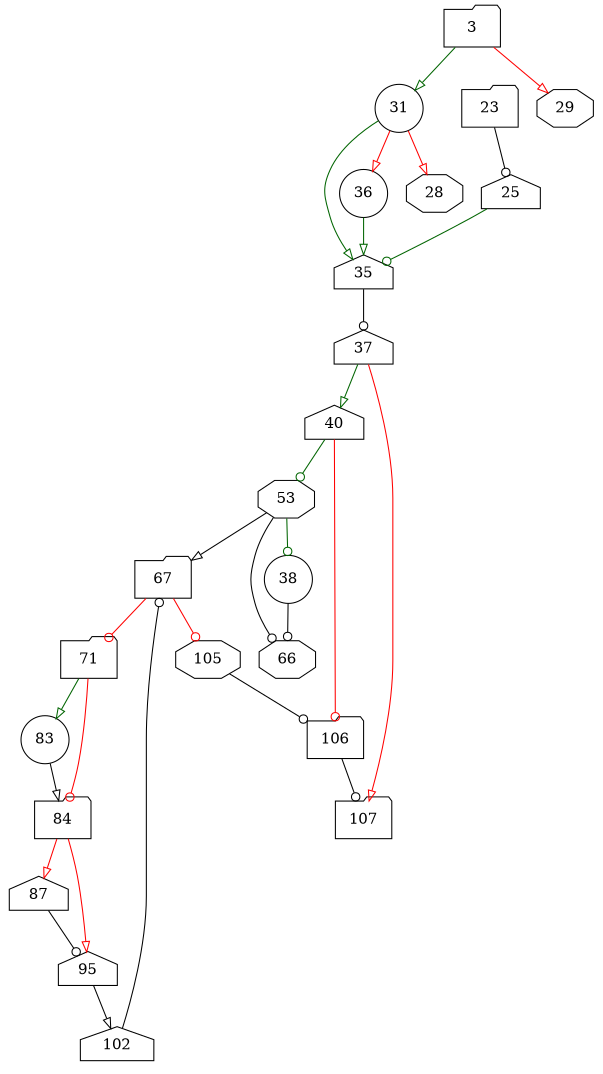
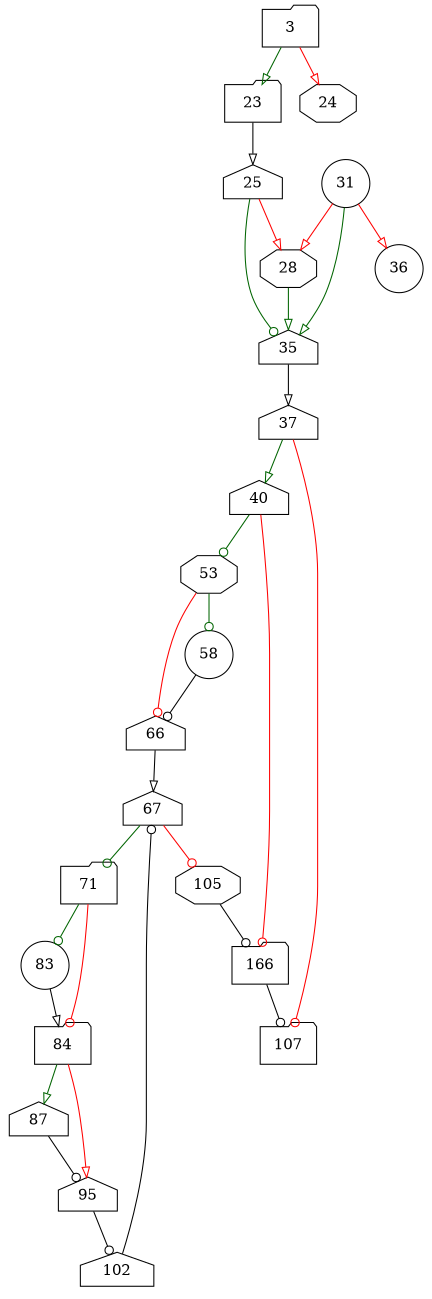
(439, 65) -> (274, 61)
(565, 108) -> (328, 103)
(500, 148) -> (253, 138)
none -> (268, 220)
(364, 231) -> (288, 303)
(364, 305) -> (288, 379)
(234, 534) -> (154, 765)
(251, 576) -> (170, 648)
(393, 577) -> (318, 729)
(163, 579) -> (153, 810)
(288, 579) -> (209, 655)
(129, 616) -> (125, 843)
(287, 660) -> (156, 735)
(70, 694) -> (70, 921)
(335, 740) -> (260, 965)
(52, 853) -> (52, 1079)
(100, 1002) -> (101, 1229)
